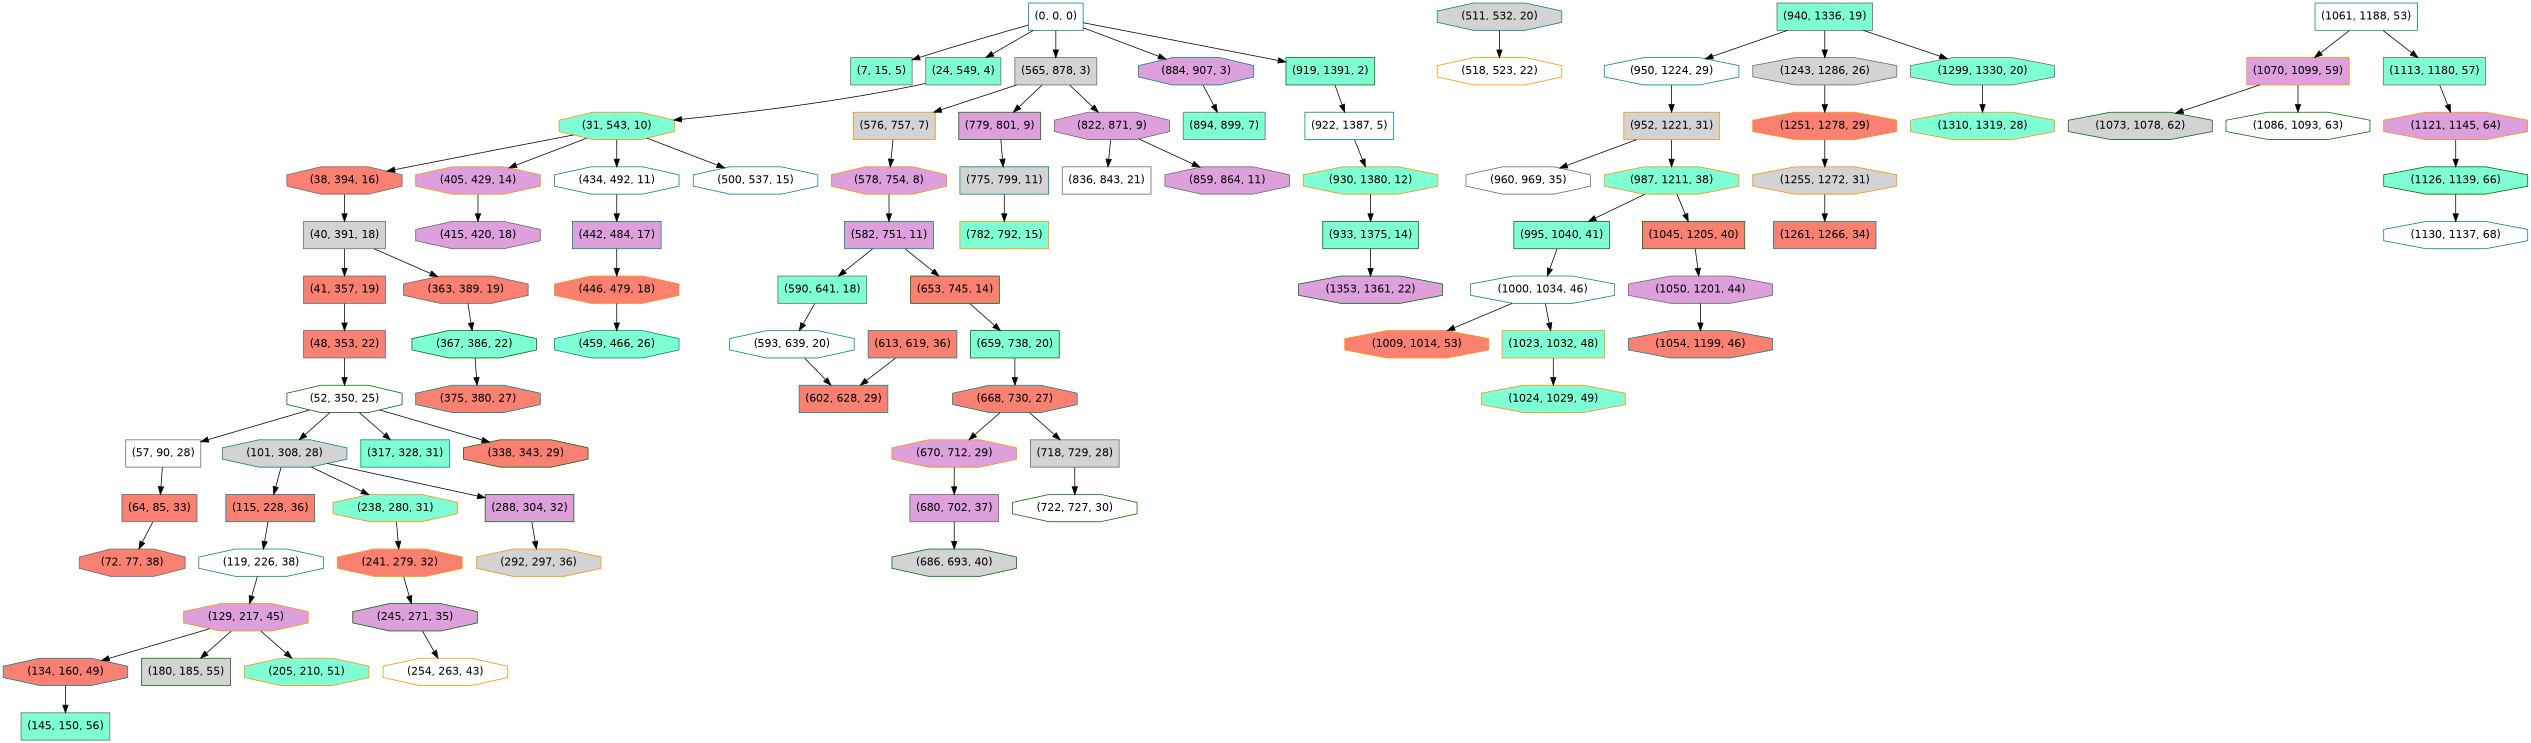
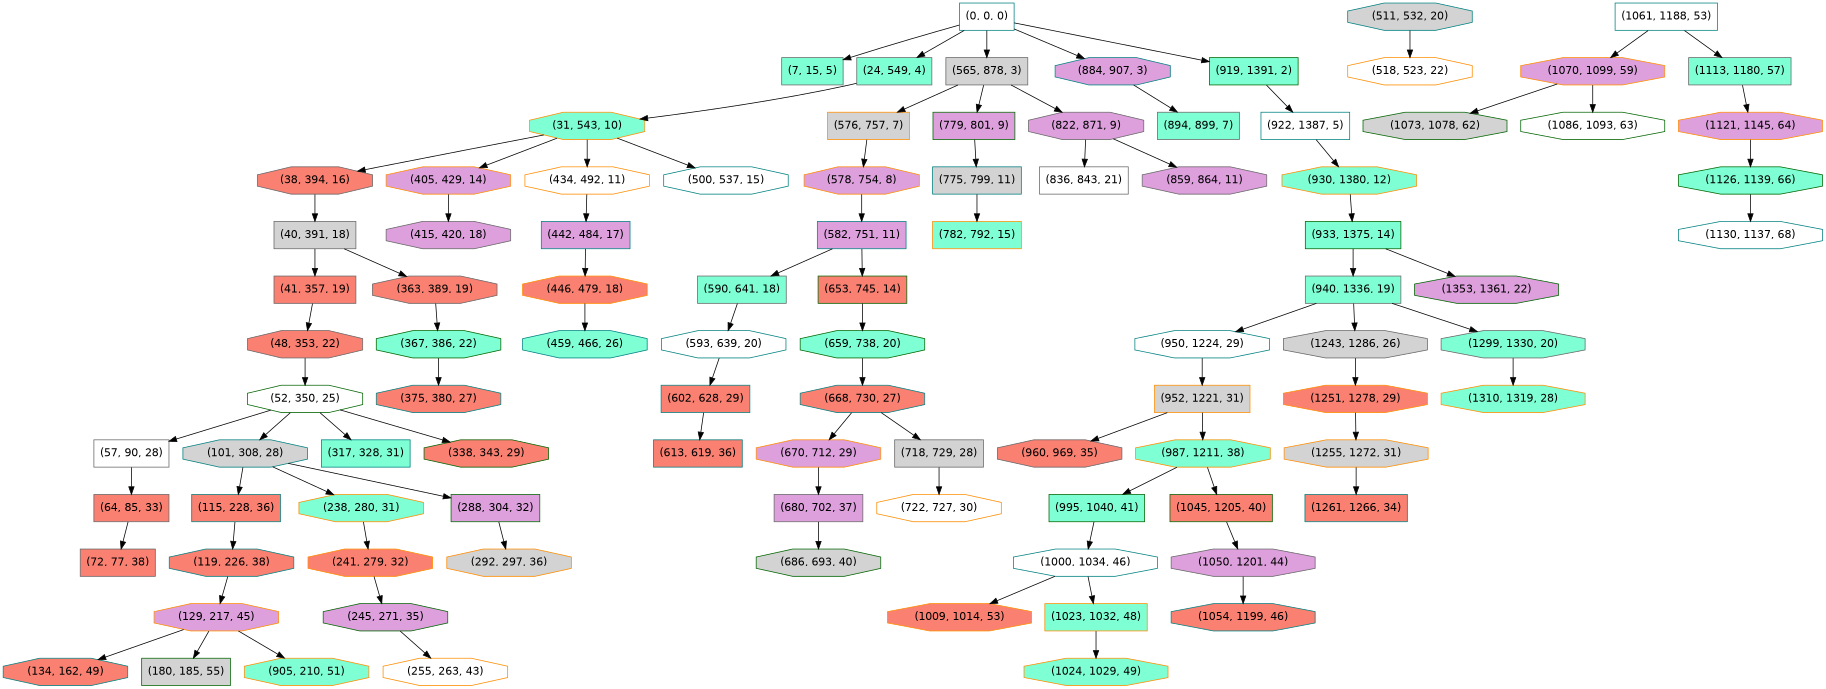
(2298, 71) -> (1593, 71)
(617, 180) -> (587, 180)
(1528, 180) -> (1060, 453)
none -> (1353, 259)
(345, 344) -> (305, 344)
(1015, 344) -> (862, 344)
(881, 369) -> (702, 422)
(1075, 508) -> (939, 508)
(132, 563) -> (118, 563)
(261, 563) -> (232, 563)
(65, 672) -> (65, 672)
(307, 672) -> (307, 672)
(445, 672) -> (445, 672)
(65, 726) -> none
